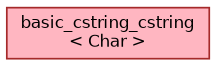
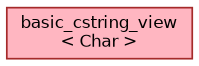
(108, 33) -> (100, 33)
